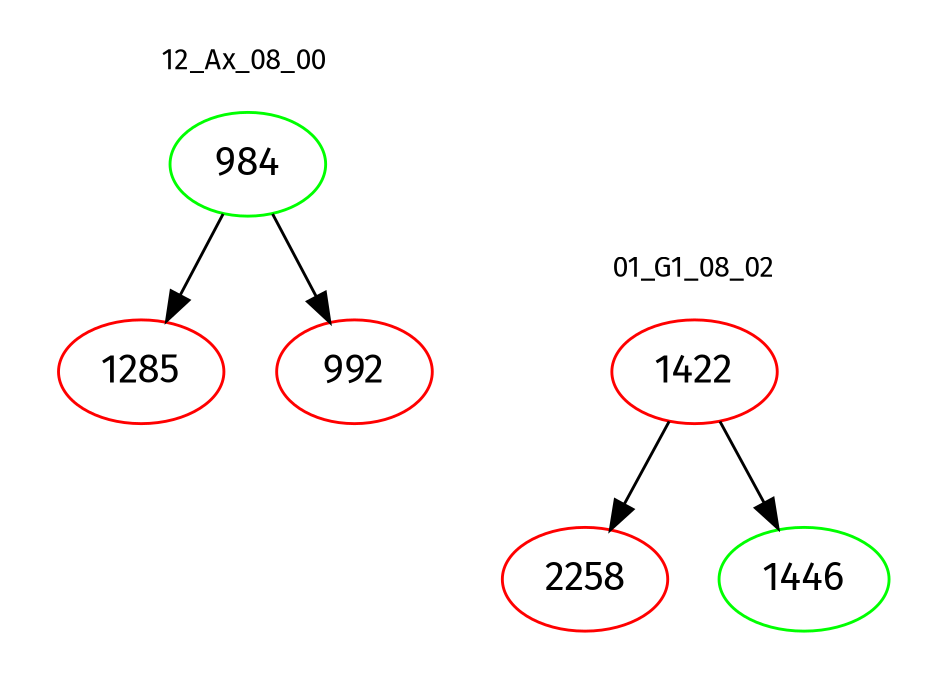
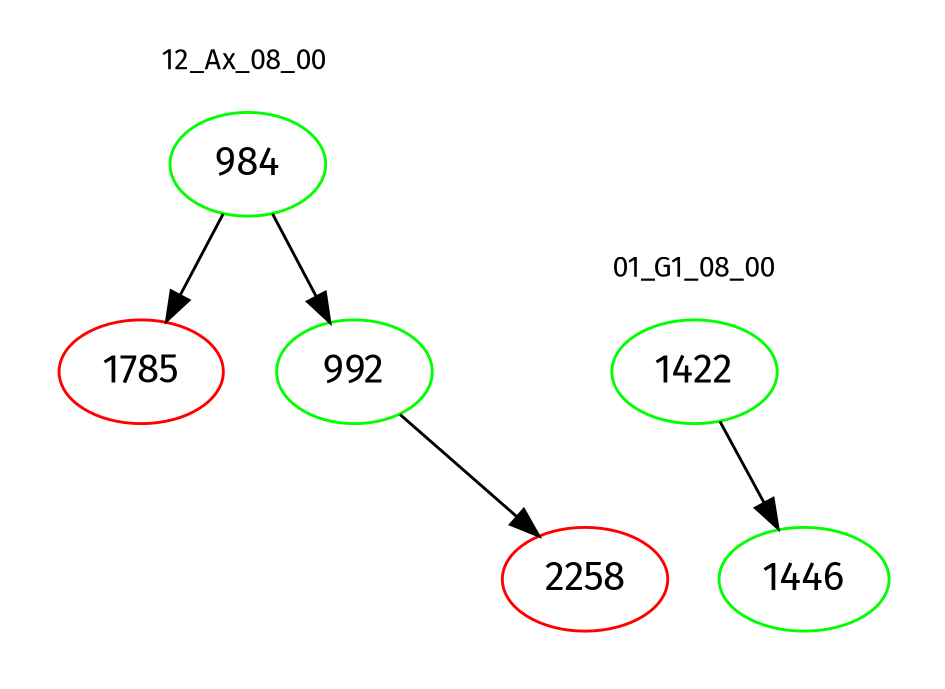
(695, 269) -> (695, 269)
(141, 372) -> (141, 372)
(354, 372) -> (354, 372)
(695, 372) -> (695, 372)
(647, 463) -> (458, 466)
